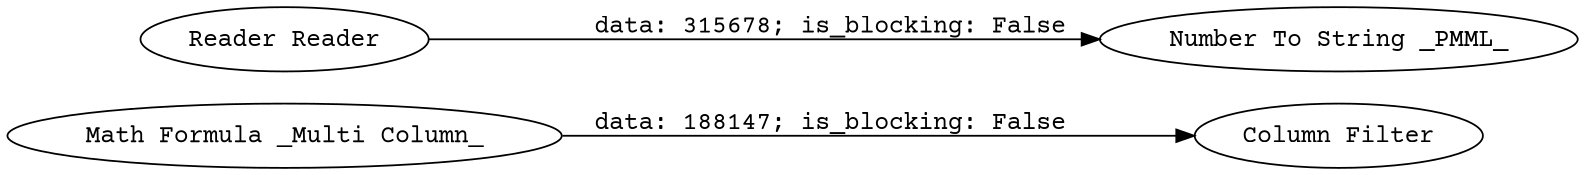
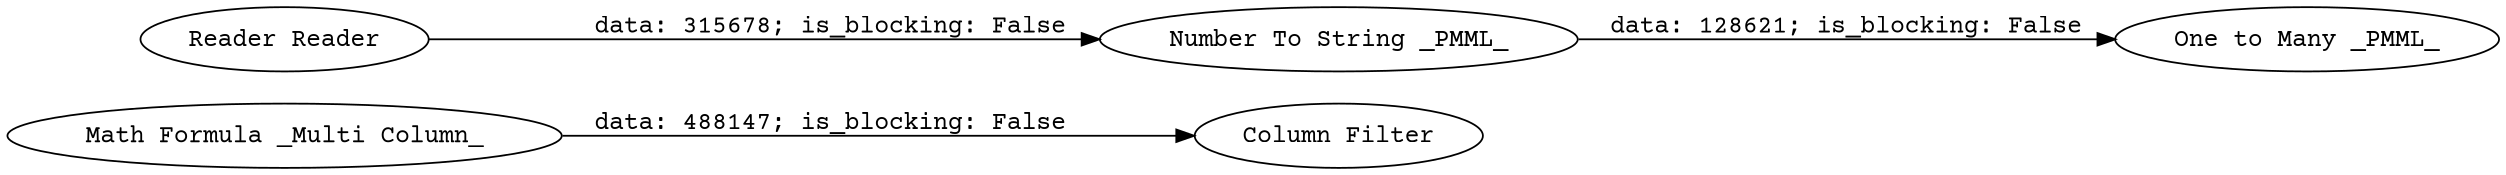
none -> (2307, 39)
(831, 122) -> (831, 122)
